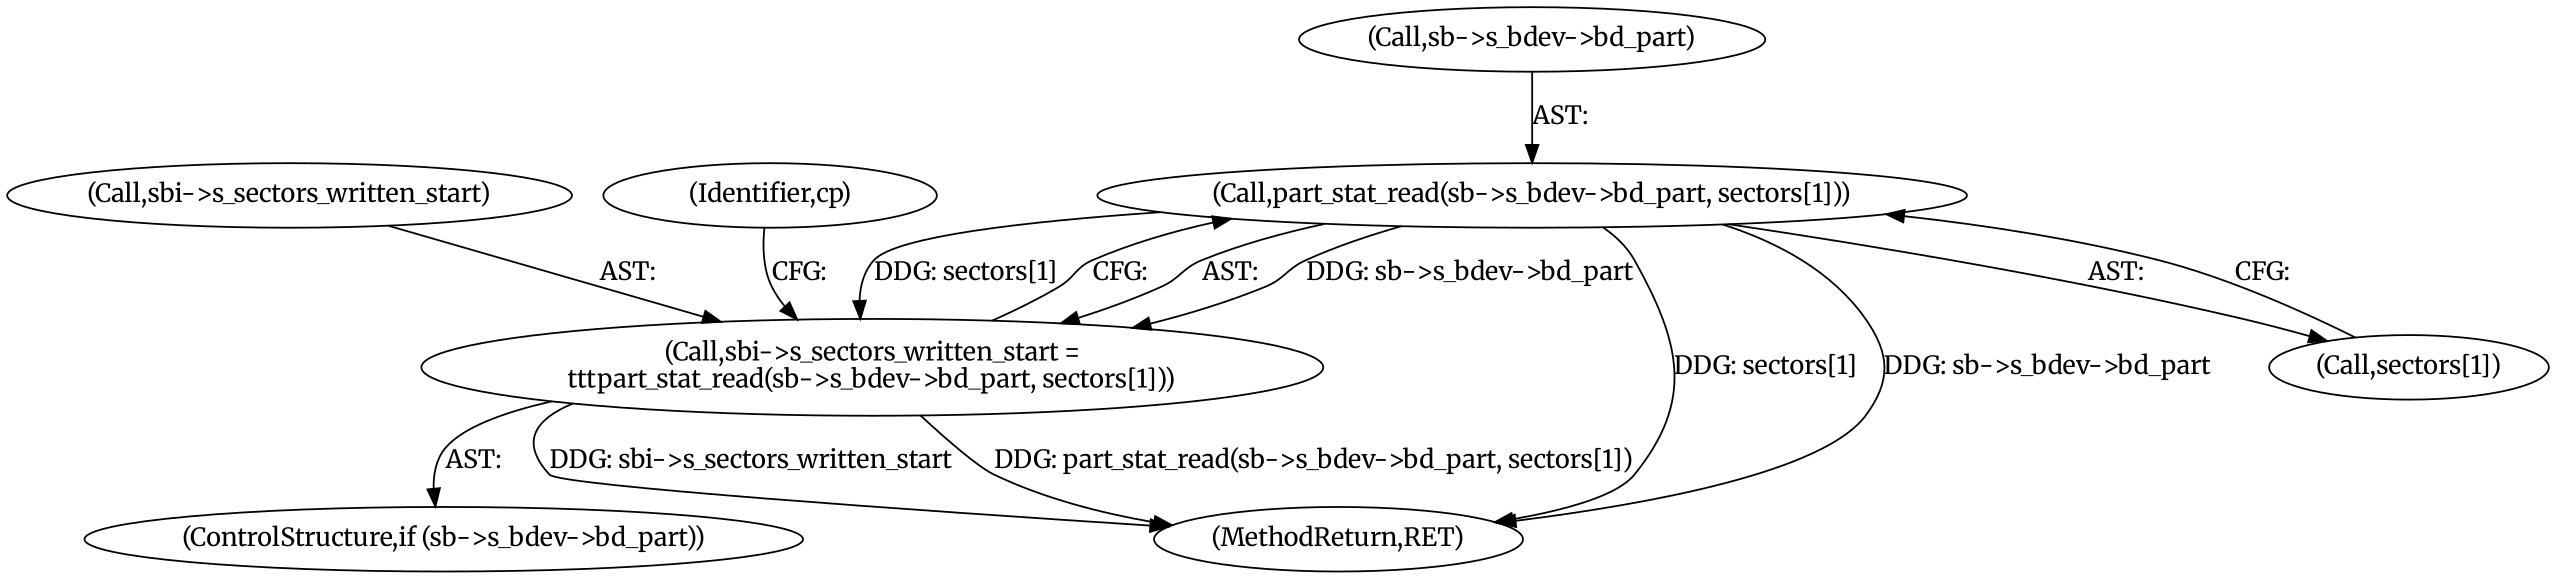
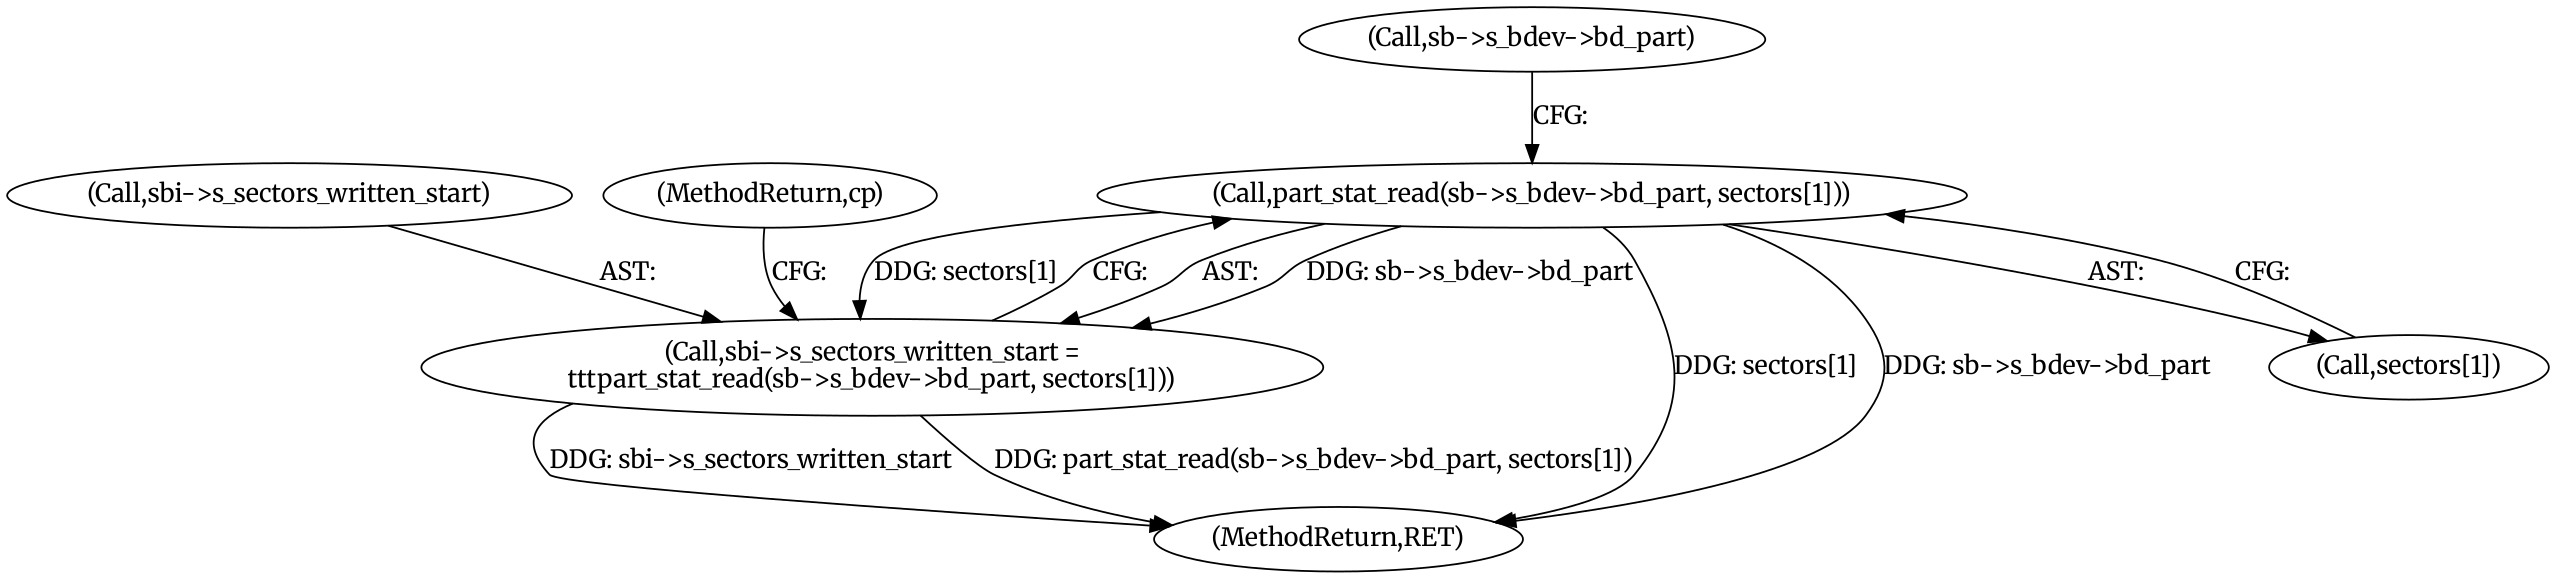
(1564, 117) -> (1564, 117)
(770, 195) -> (770, 195)
(444, 539) -> none
